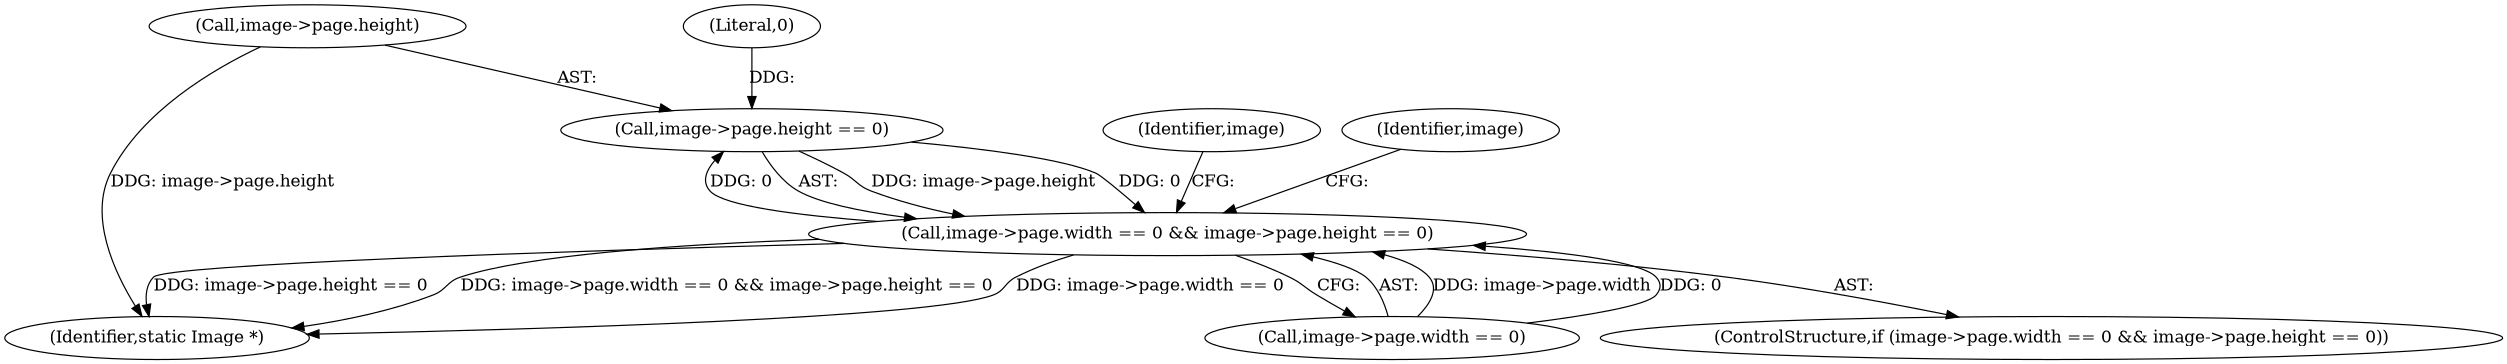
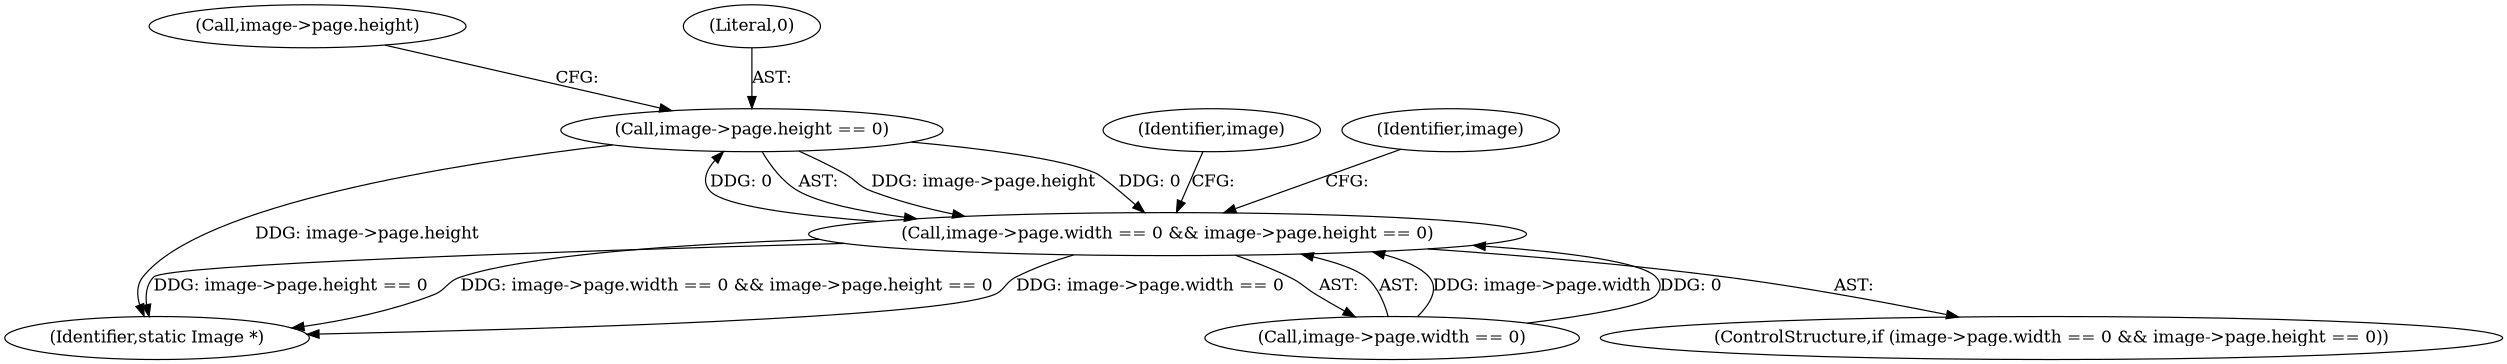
(580, 78) -> (580, 78)
(775, 78) -> (775, 78)
(126, 148) -> (354, 187)
(1341, 286) -> (1341, 286)
